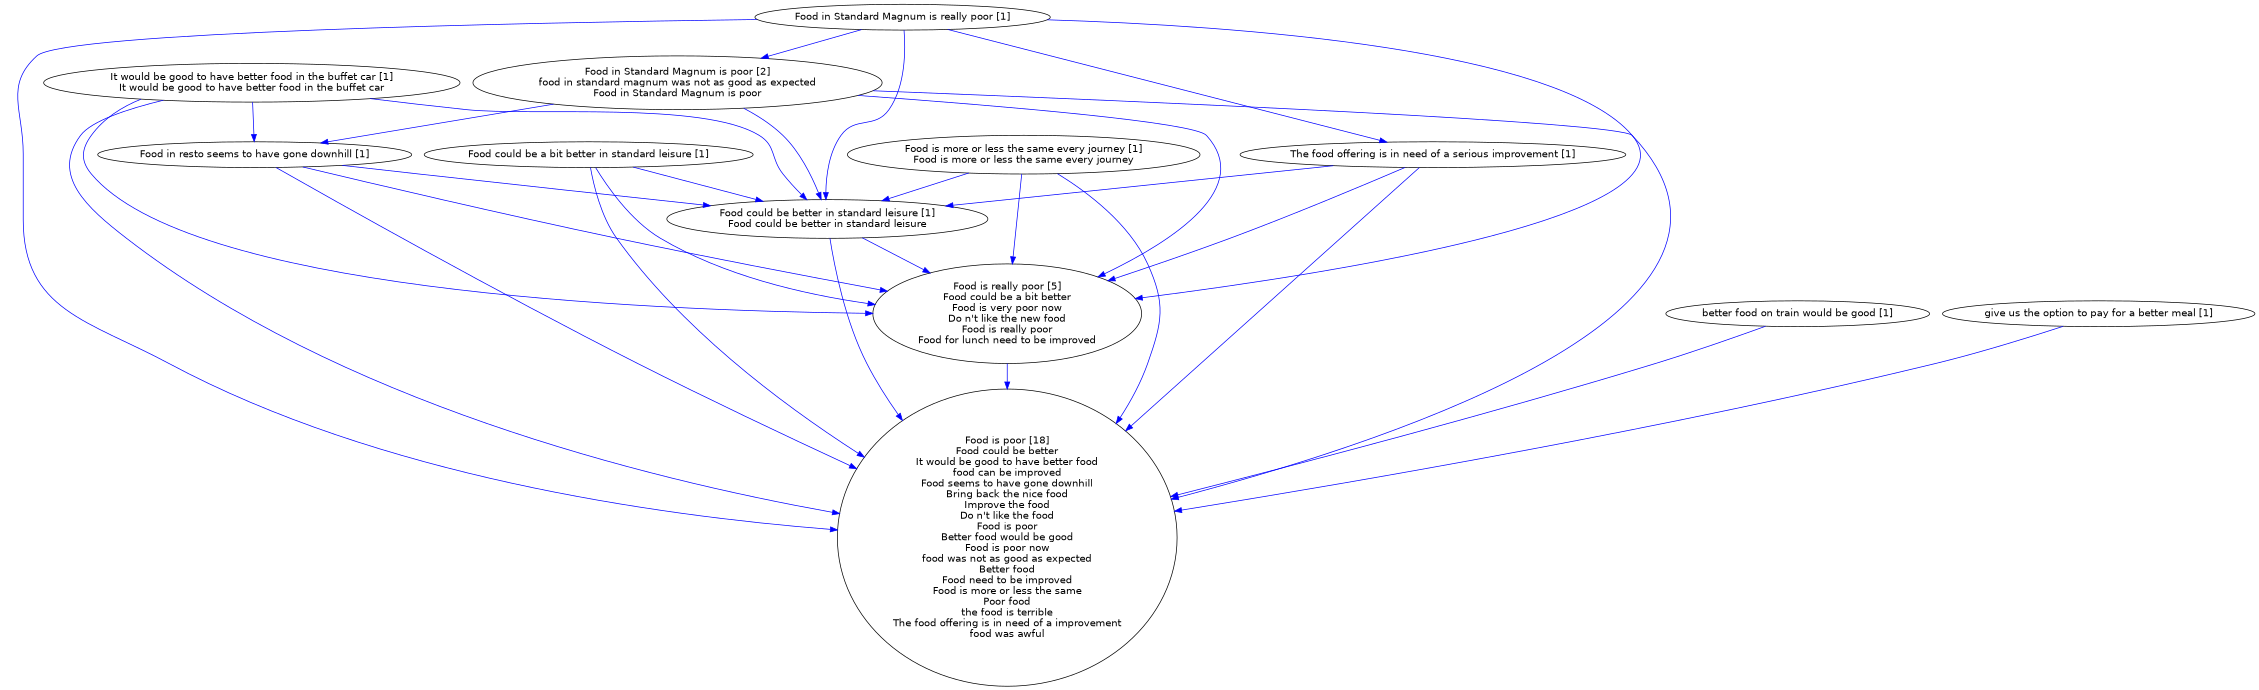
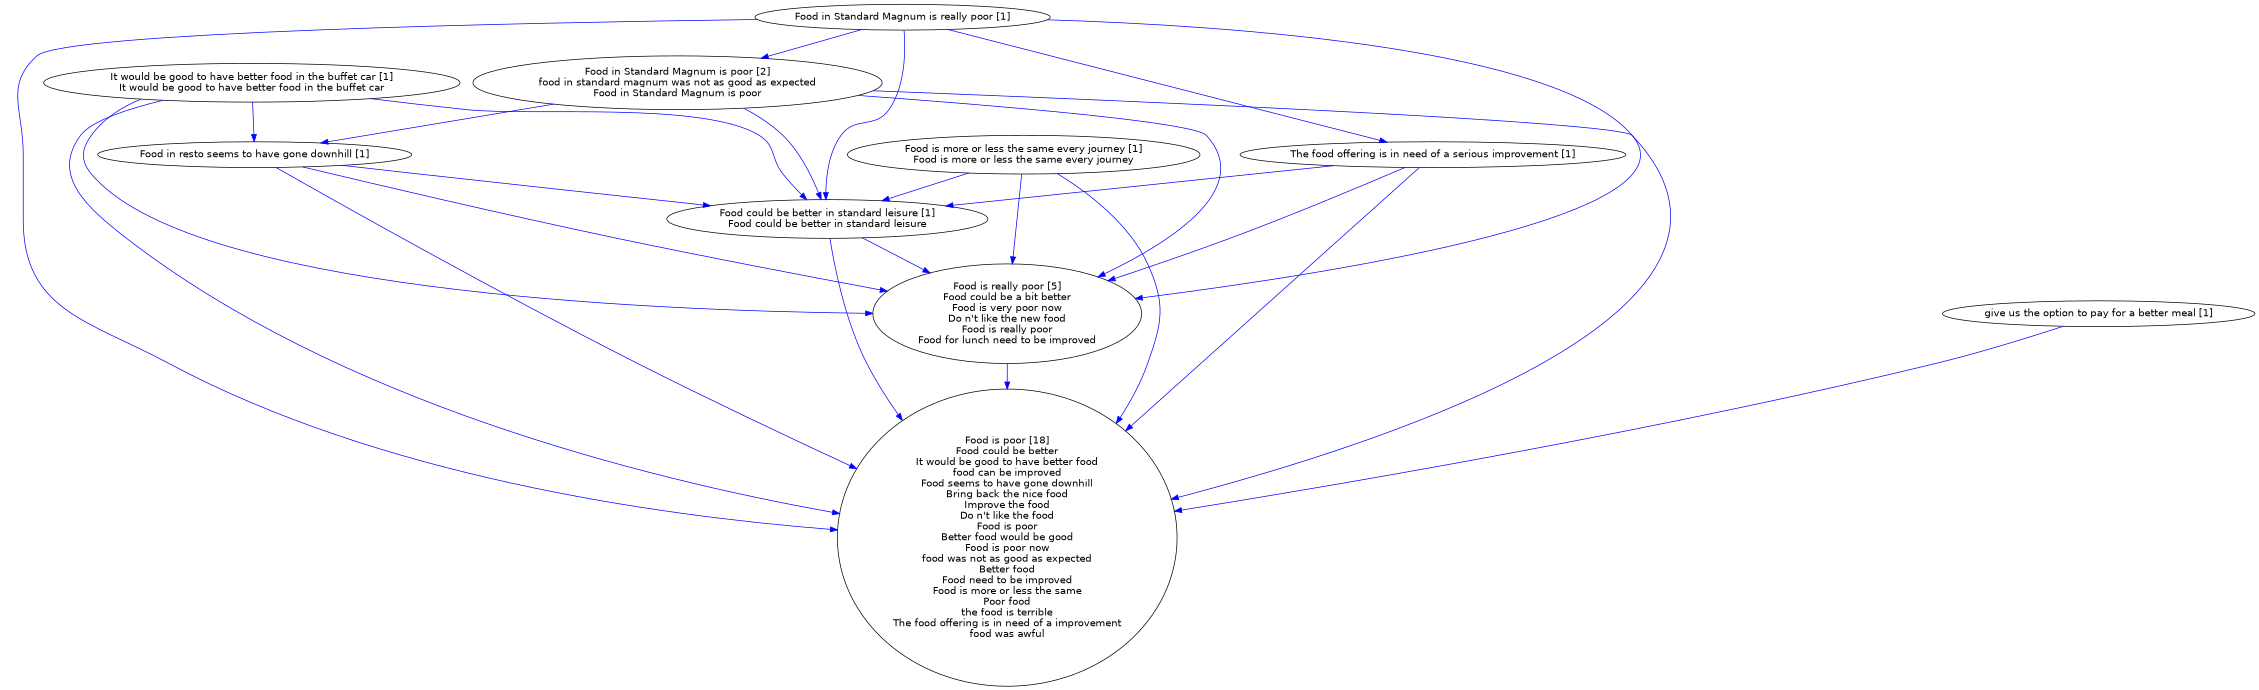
(589, 155) -> none
(1798, 314) -> none
